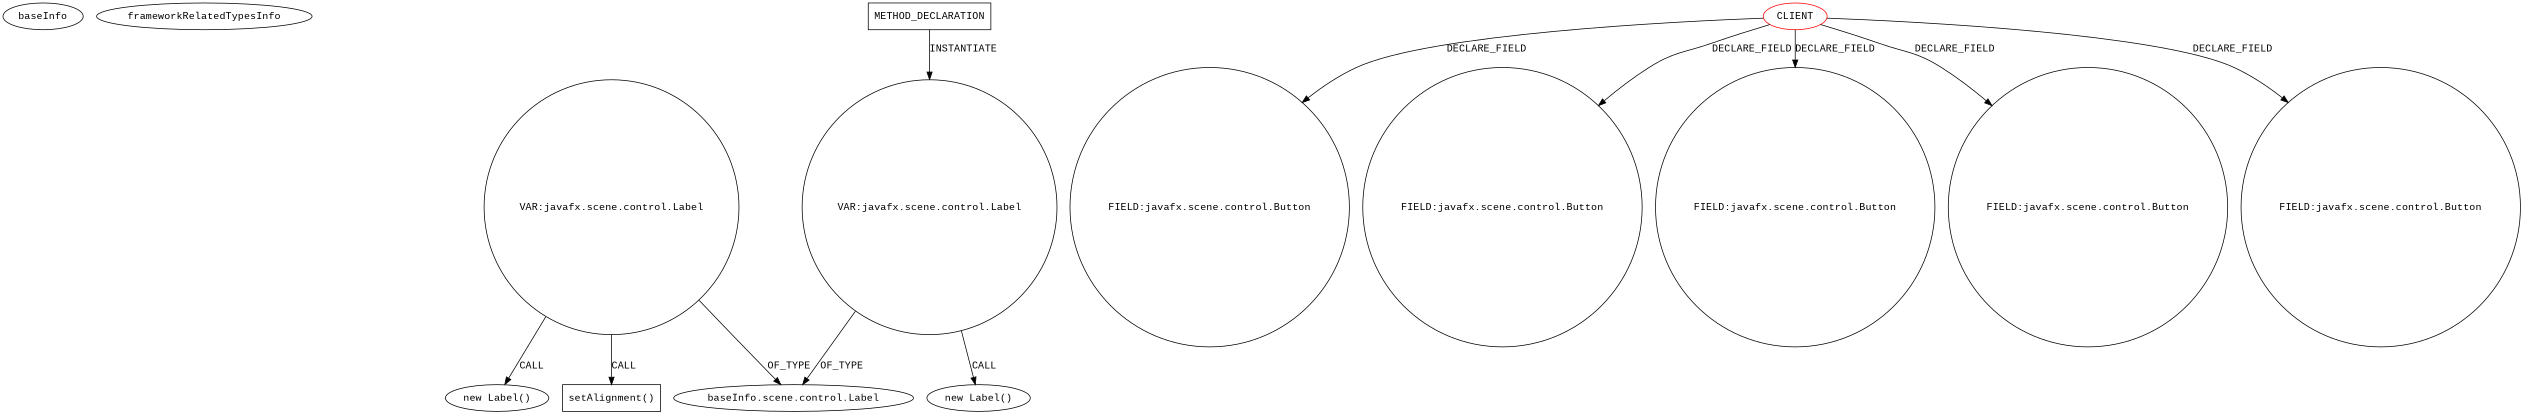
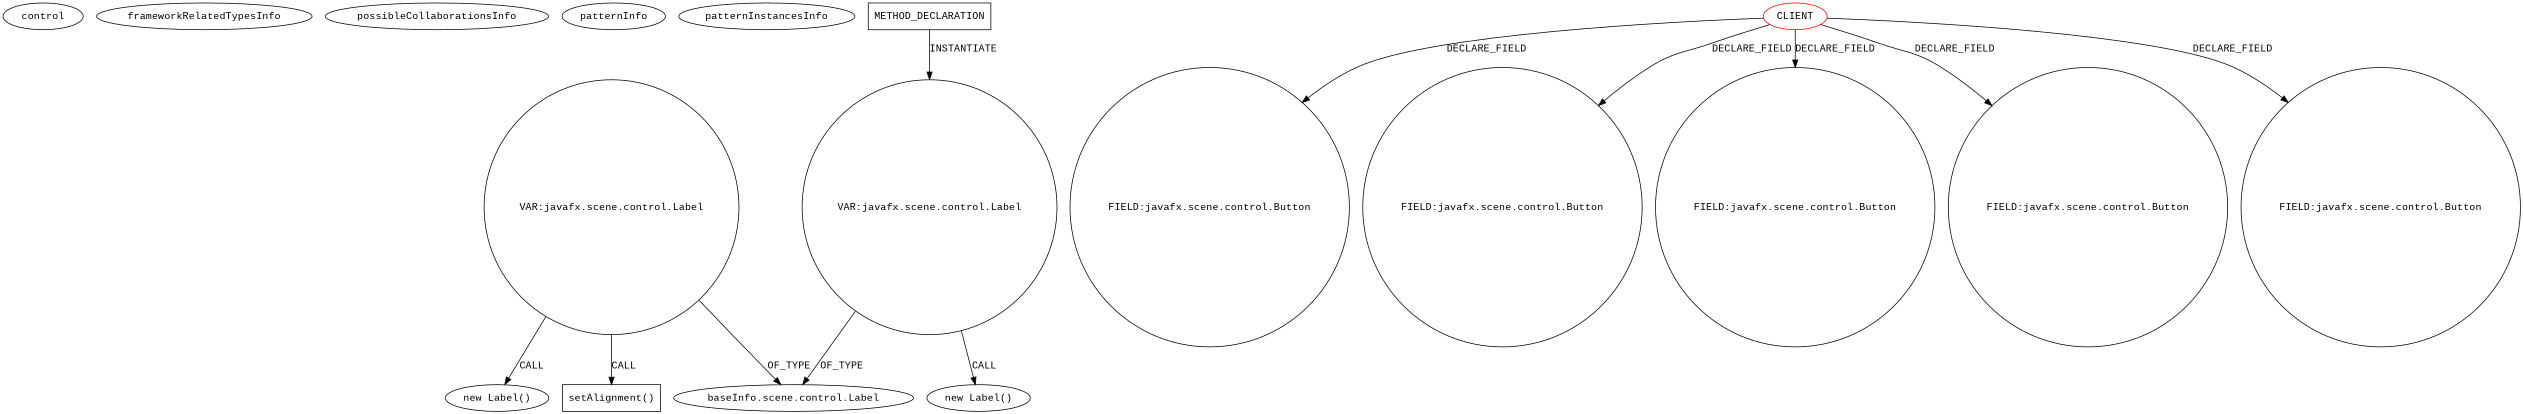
(43, 16) -> (43, 16)
none -> (437, 16)
none -> (614, 16)
none -> (767, 16)
